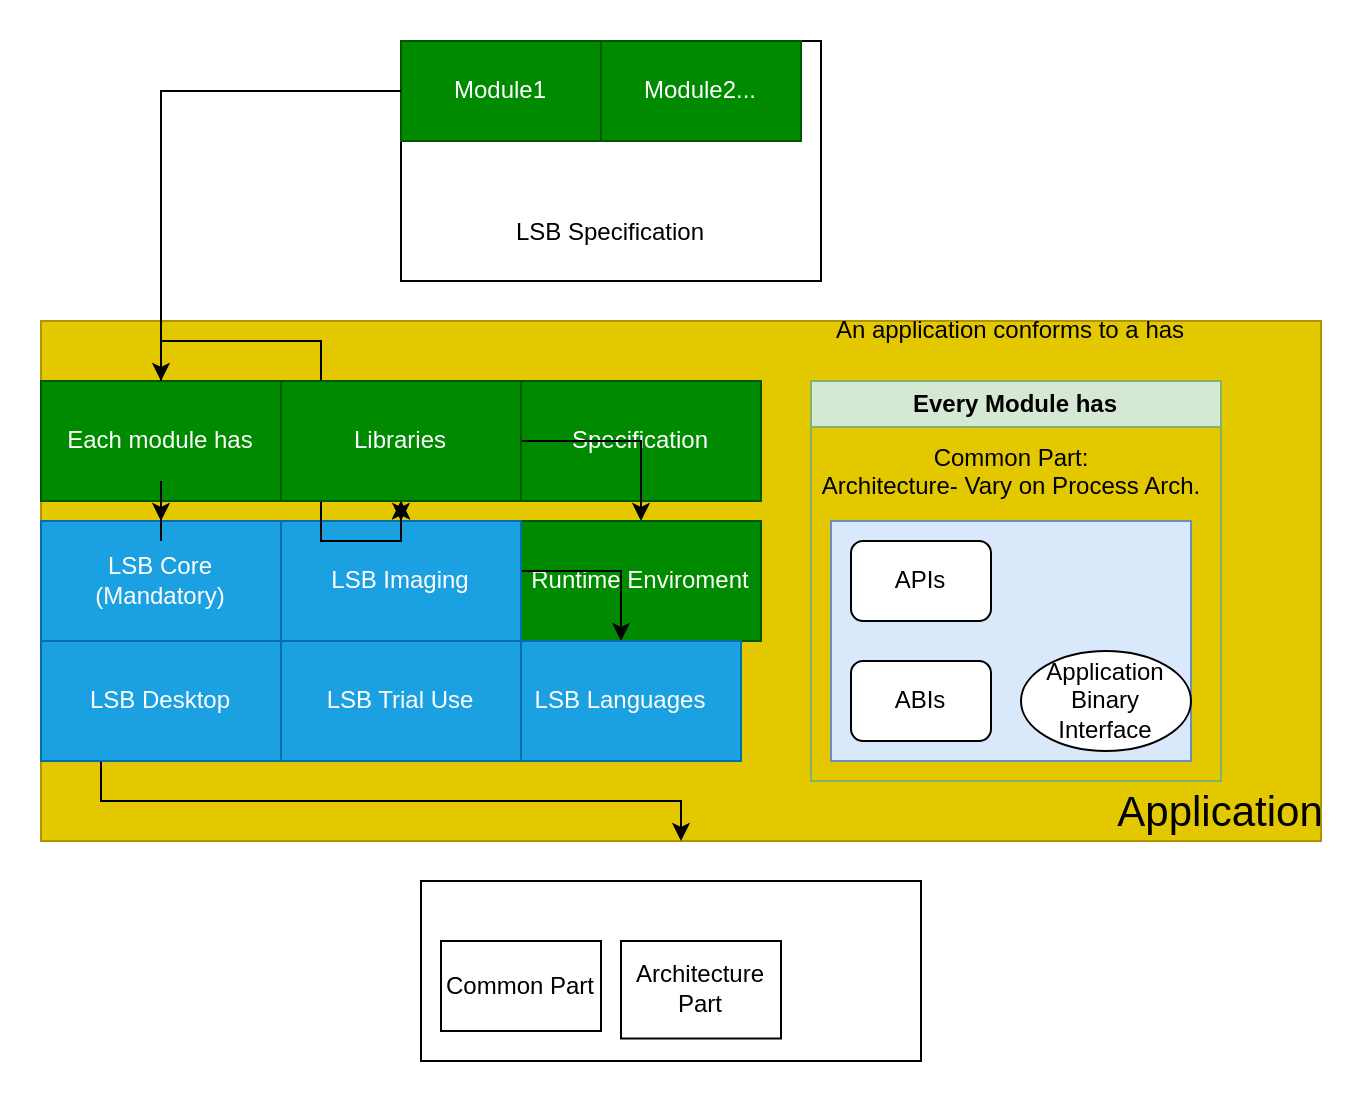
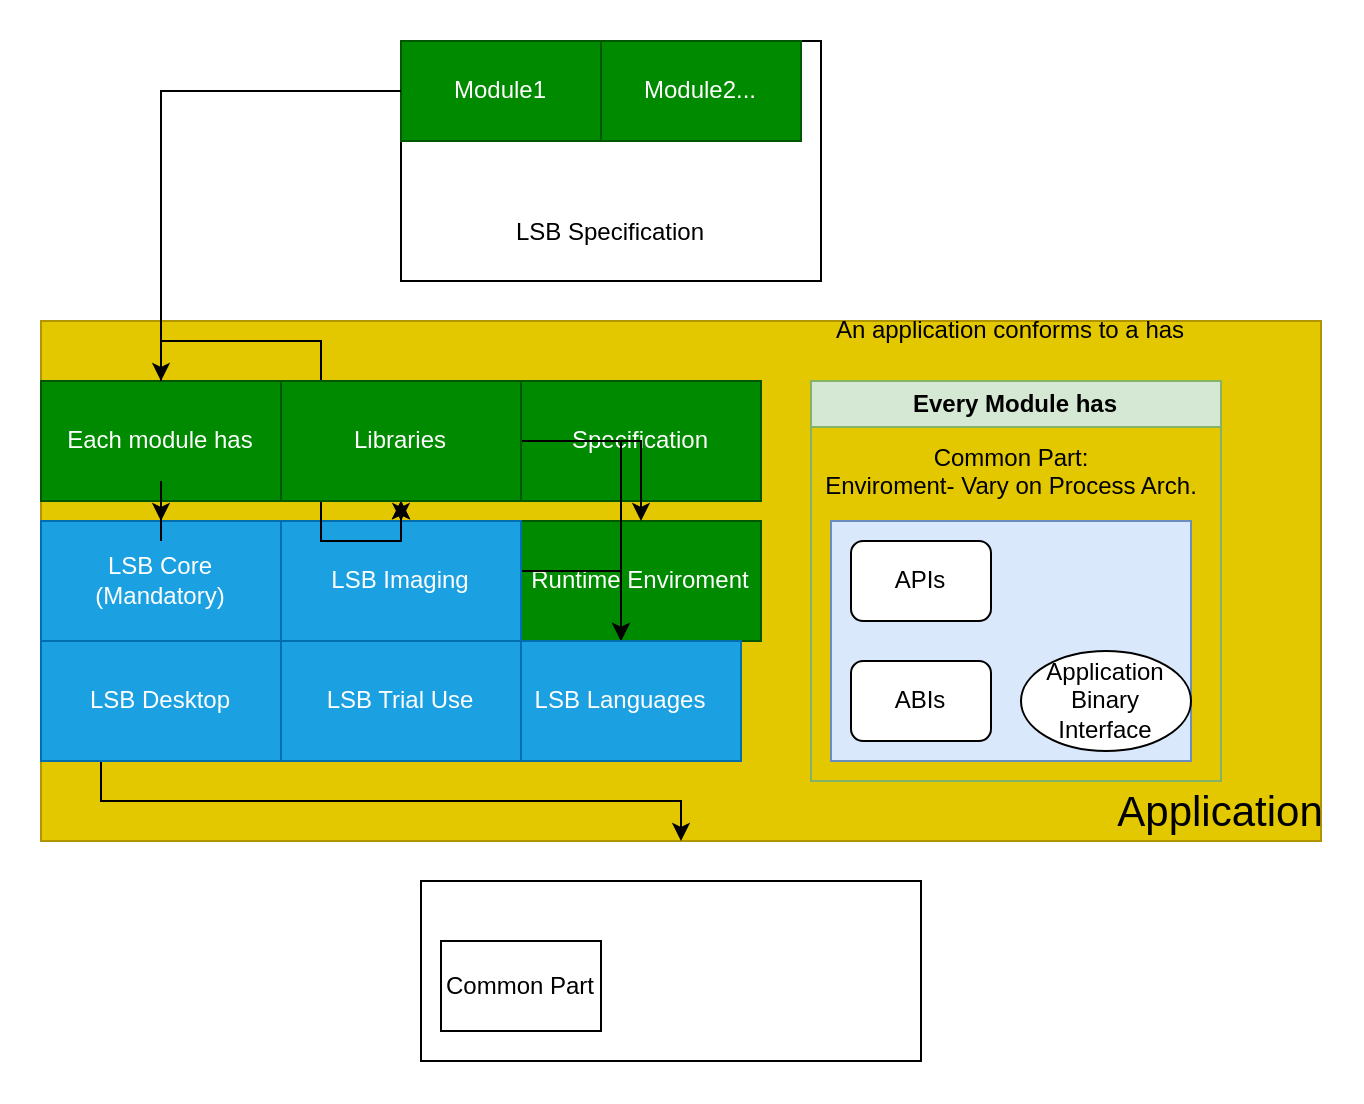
(1012, 501) -> (1012, 501)
none -> (621, 506)
(701, 990) -> none
